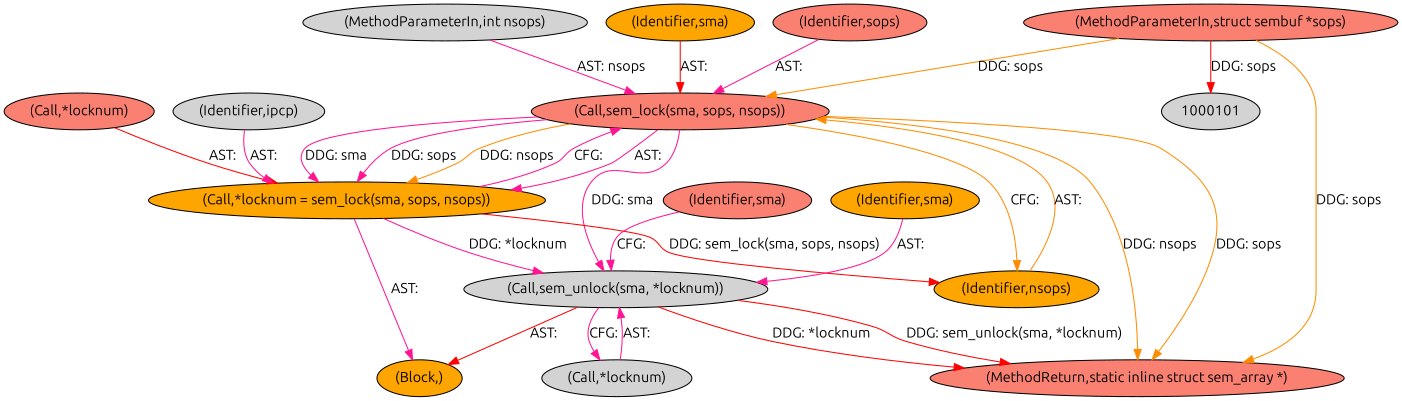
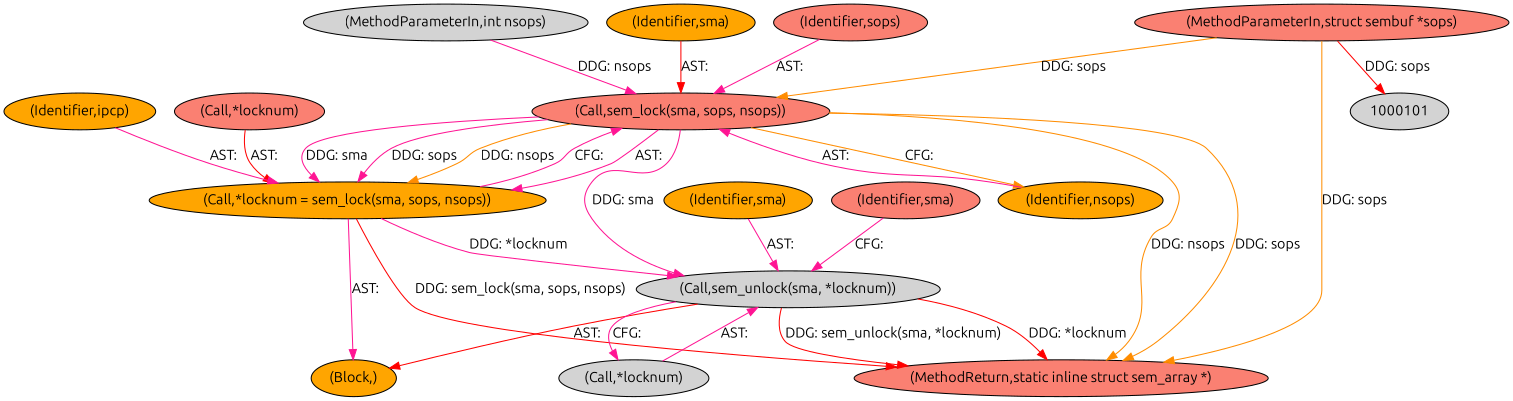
(611, 67) -> (615, 67)
(249, 111) -> (80, 111)
(988, 148) -> (873, 172)
(702, 259) -> (596, 341)
